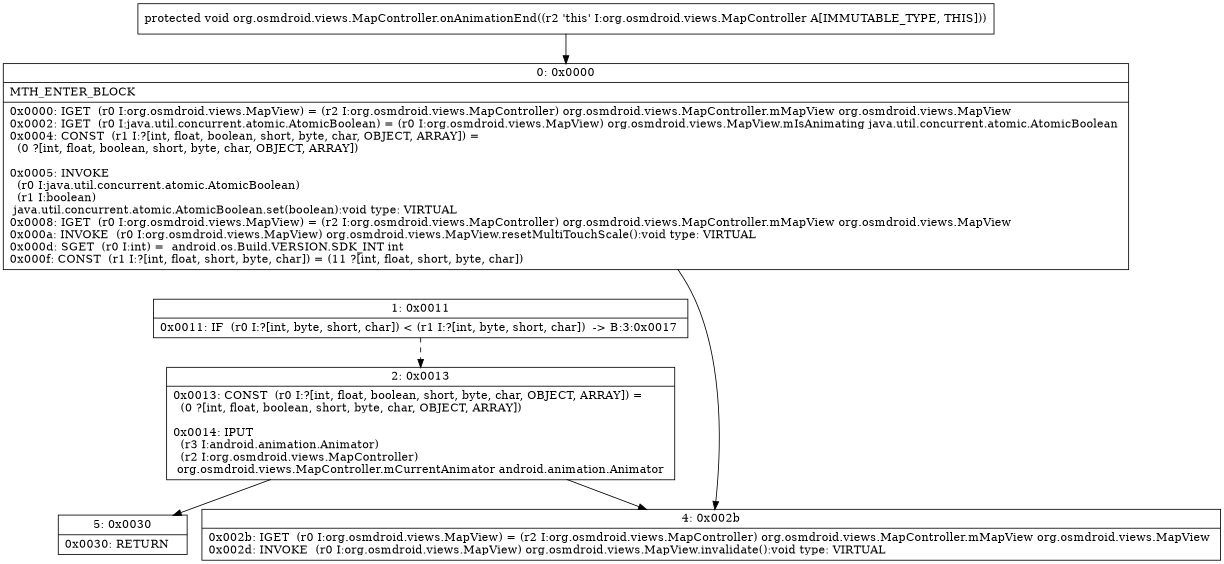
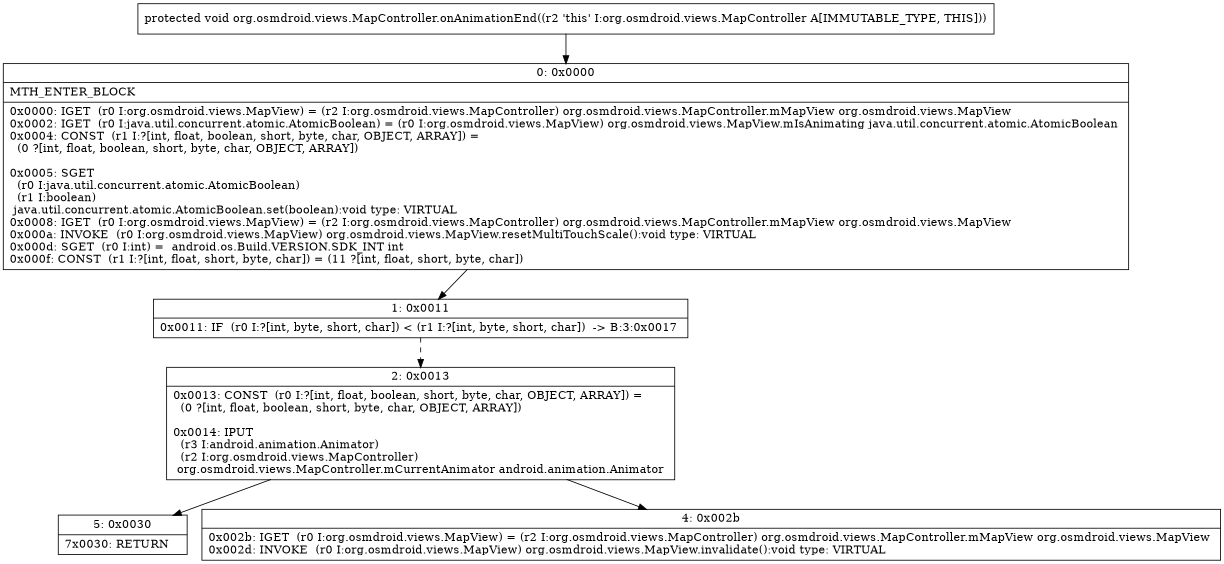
(64, 173) -> (56, 173)
(716, 382) -> (456, 281)
(123, 544) -> (123, 544)
